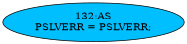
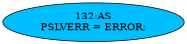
(94, 22) -> (94, 22)
